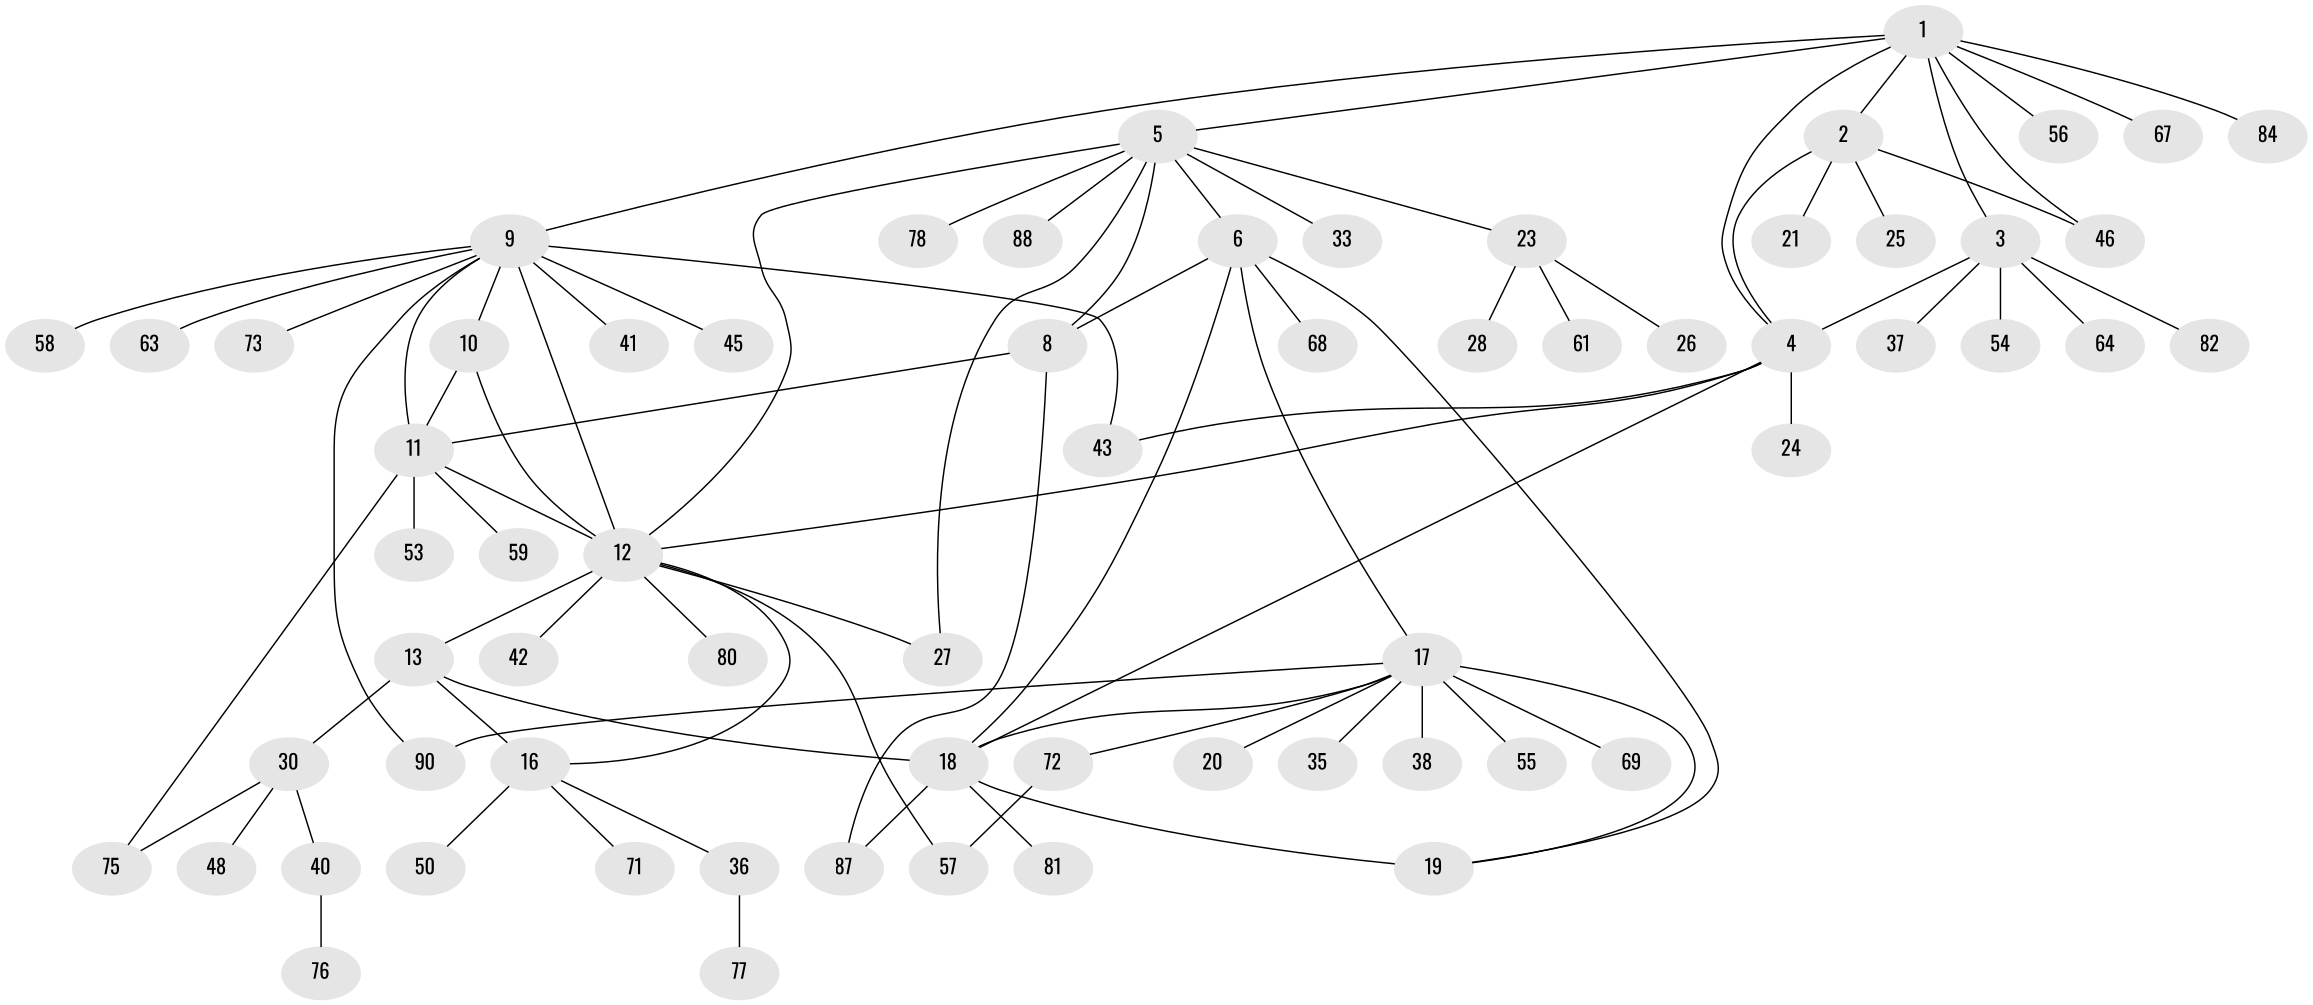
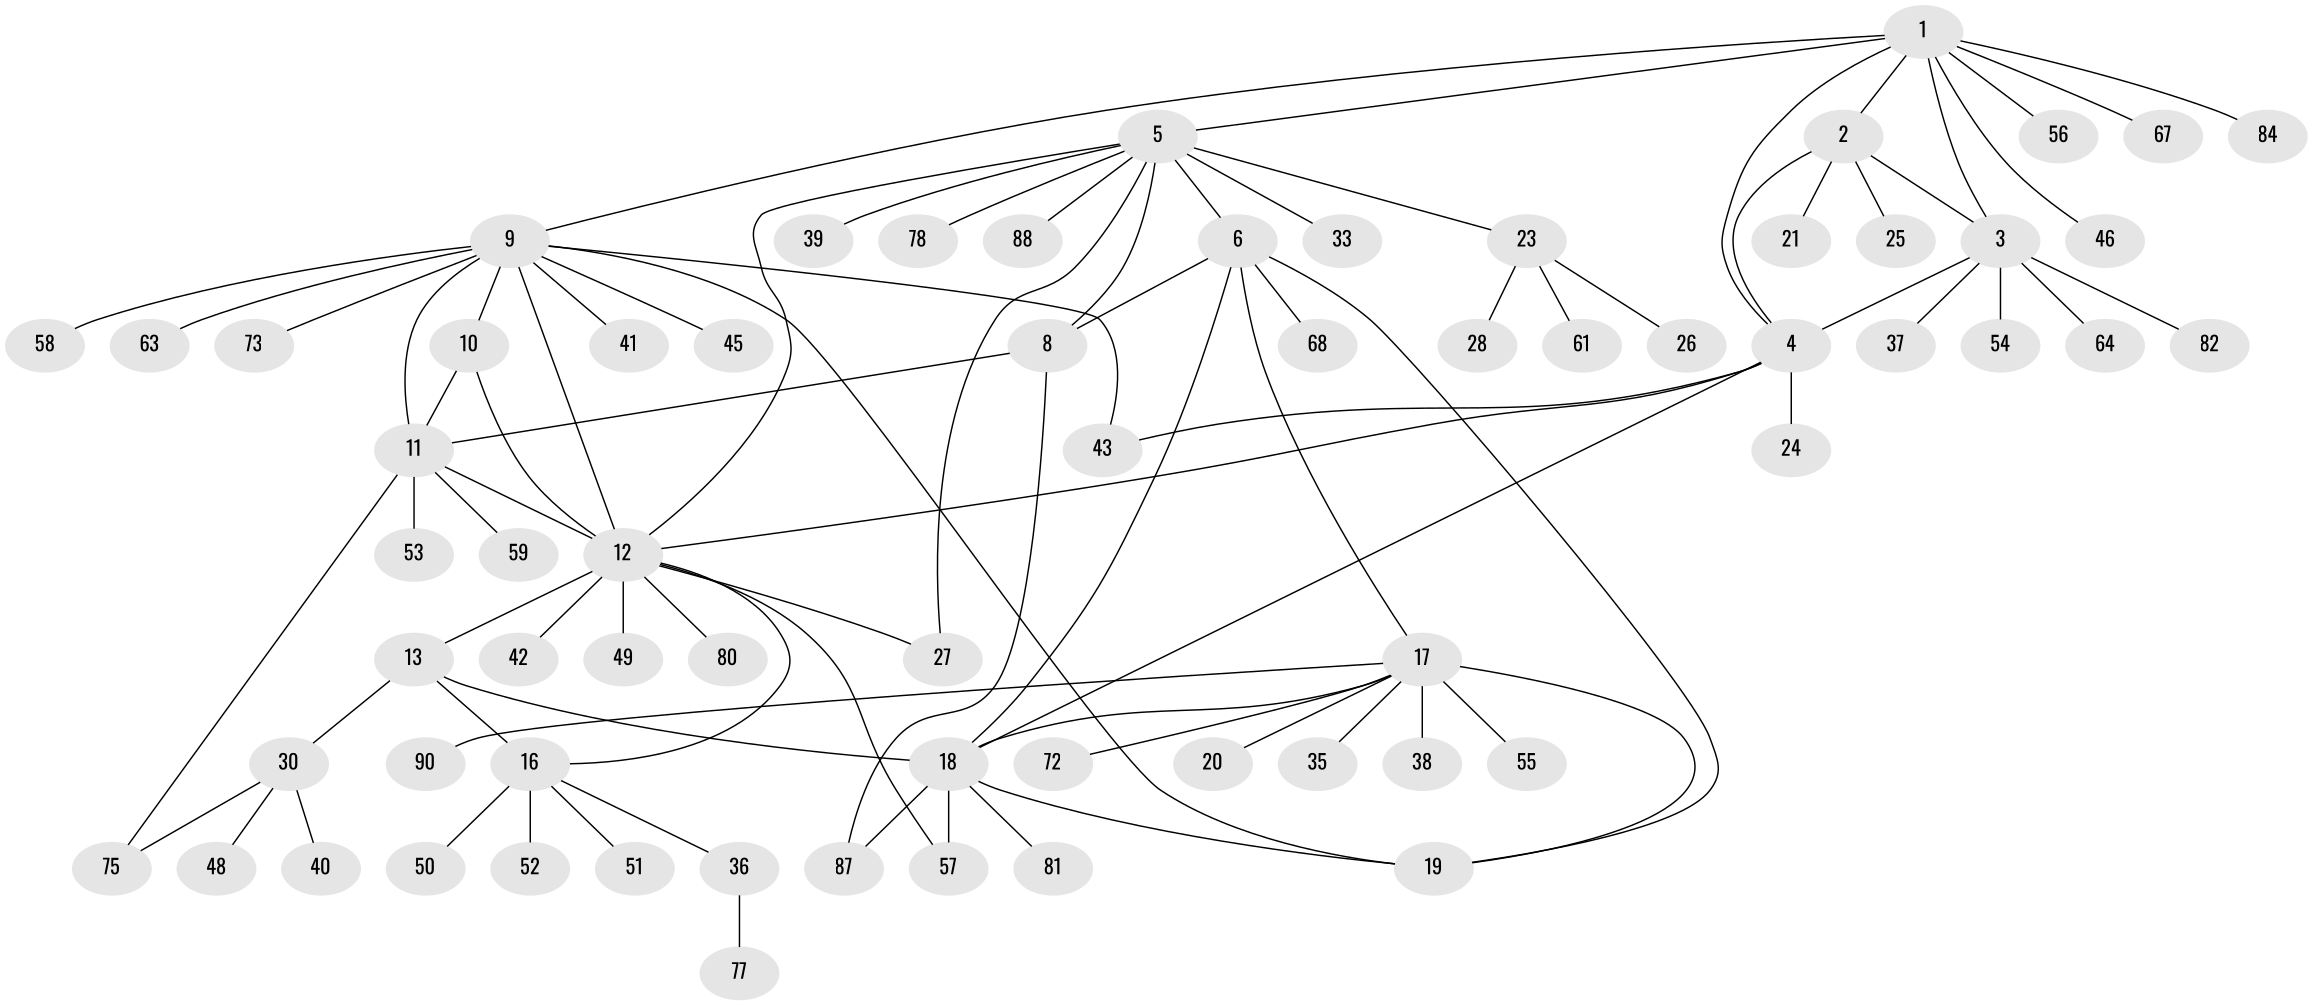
(1982, 187) -> (1922, 189)
none -> (814, 241)
(334, 479) -> (973, 554)
none -> (623, 660)
(1631, 764) -> none
(1007, 810) -> (949, 817)
none -> (530, 869)
(635, 869) -> (635, 869)
(321, 973) -> none
